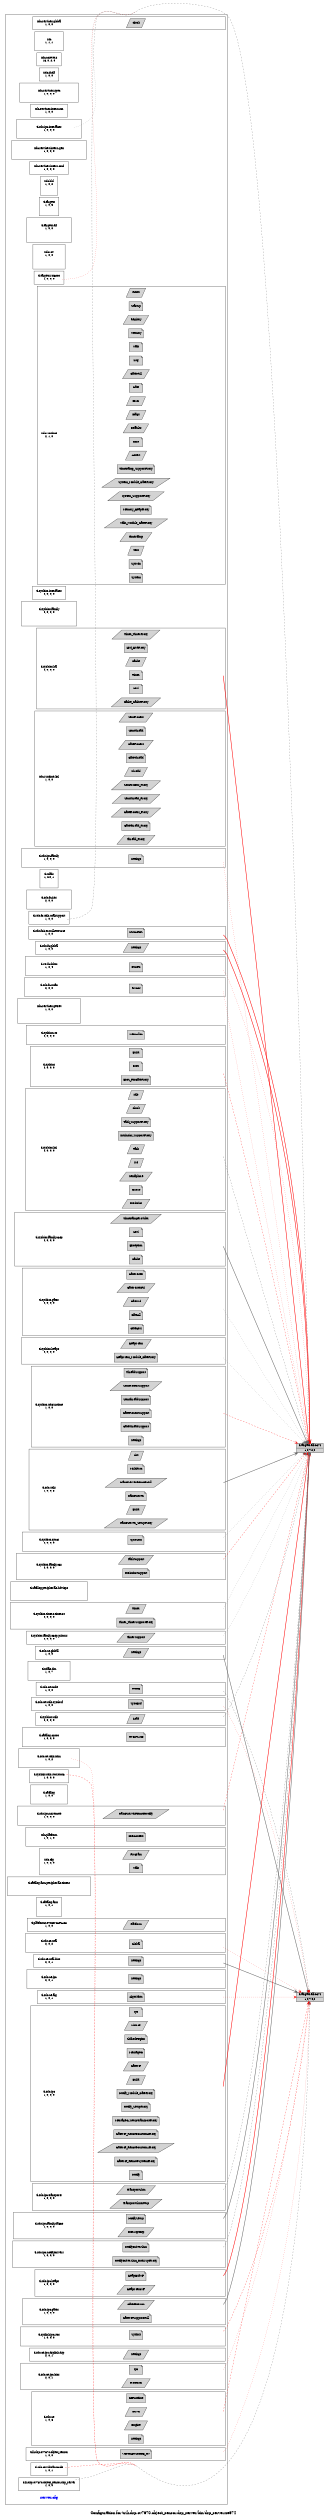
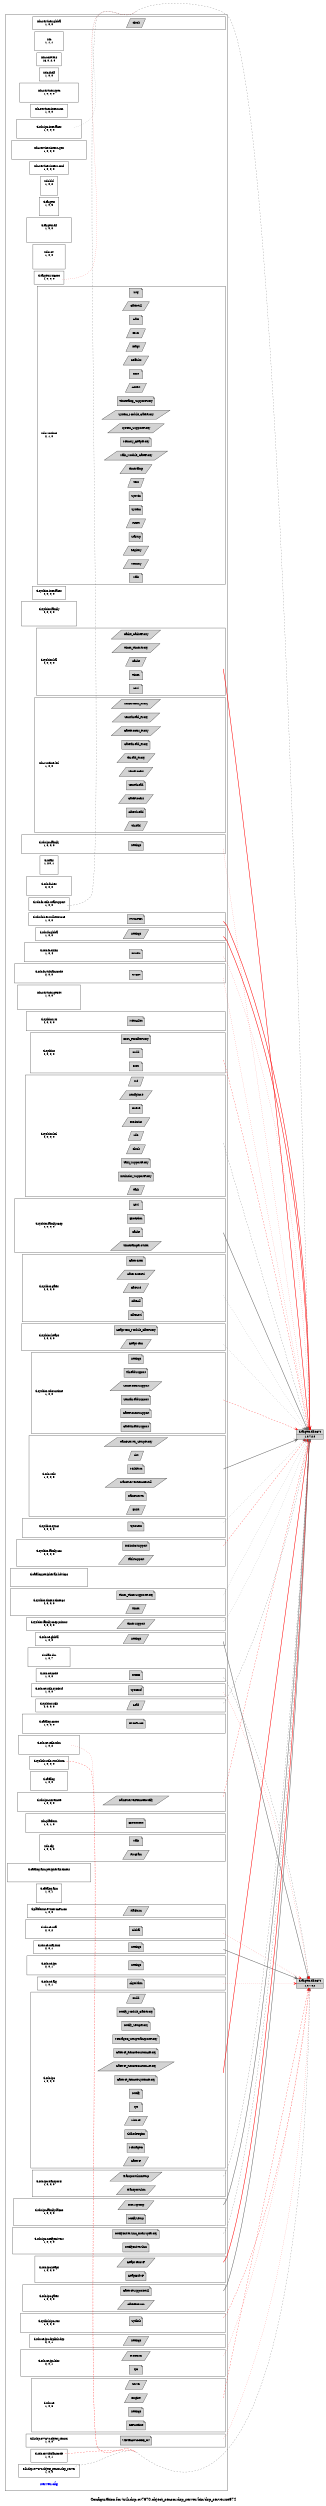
(136, 333) -> (136, 564)
(136, 648) -> none
(49, 966) -> (49, 952)
(49, 987) -> (49, 973)
